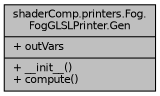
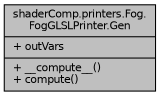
(43, 68) -> (57, 68)
